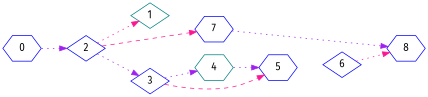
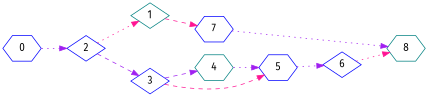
(146, 39) -> (178, 21)
(406, 48) -> (406, 48)
(115, 63) -> (115, 63)
none -> (307, 66)
(178, 75) -> (178, 75)
